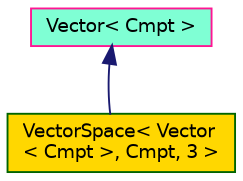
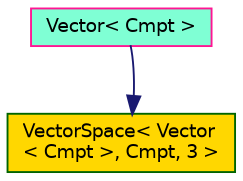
(109, 89) -> (134, 70)
